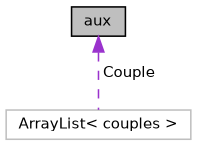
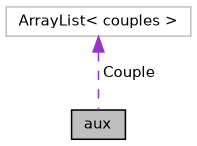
(98, 81) -> (98, 81)
